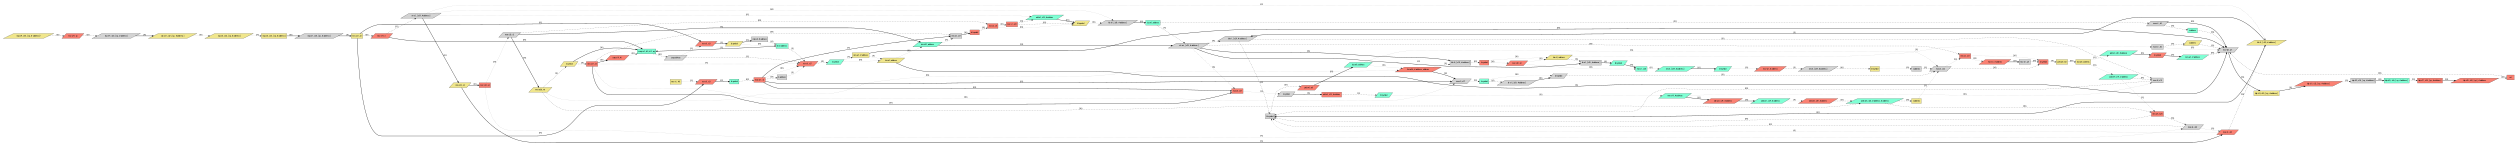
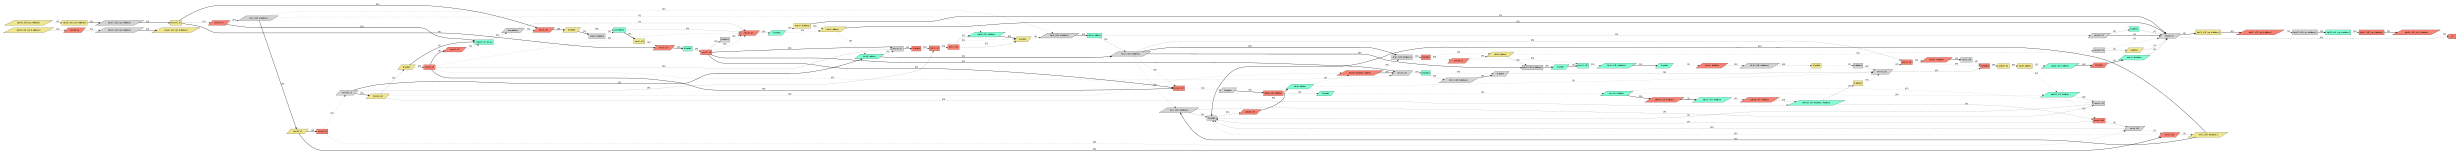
(1353, 5) -> none
(200, 36) -> none
(717, 49) -> (629, 35)
(2365, 74) -> (2312, 39)
none -> (1836, 95)
